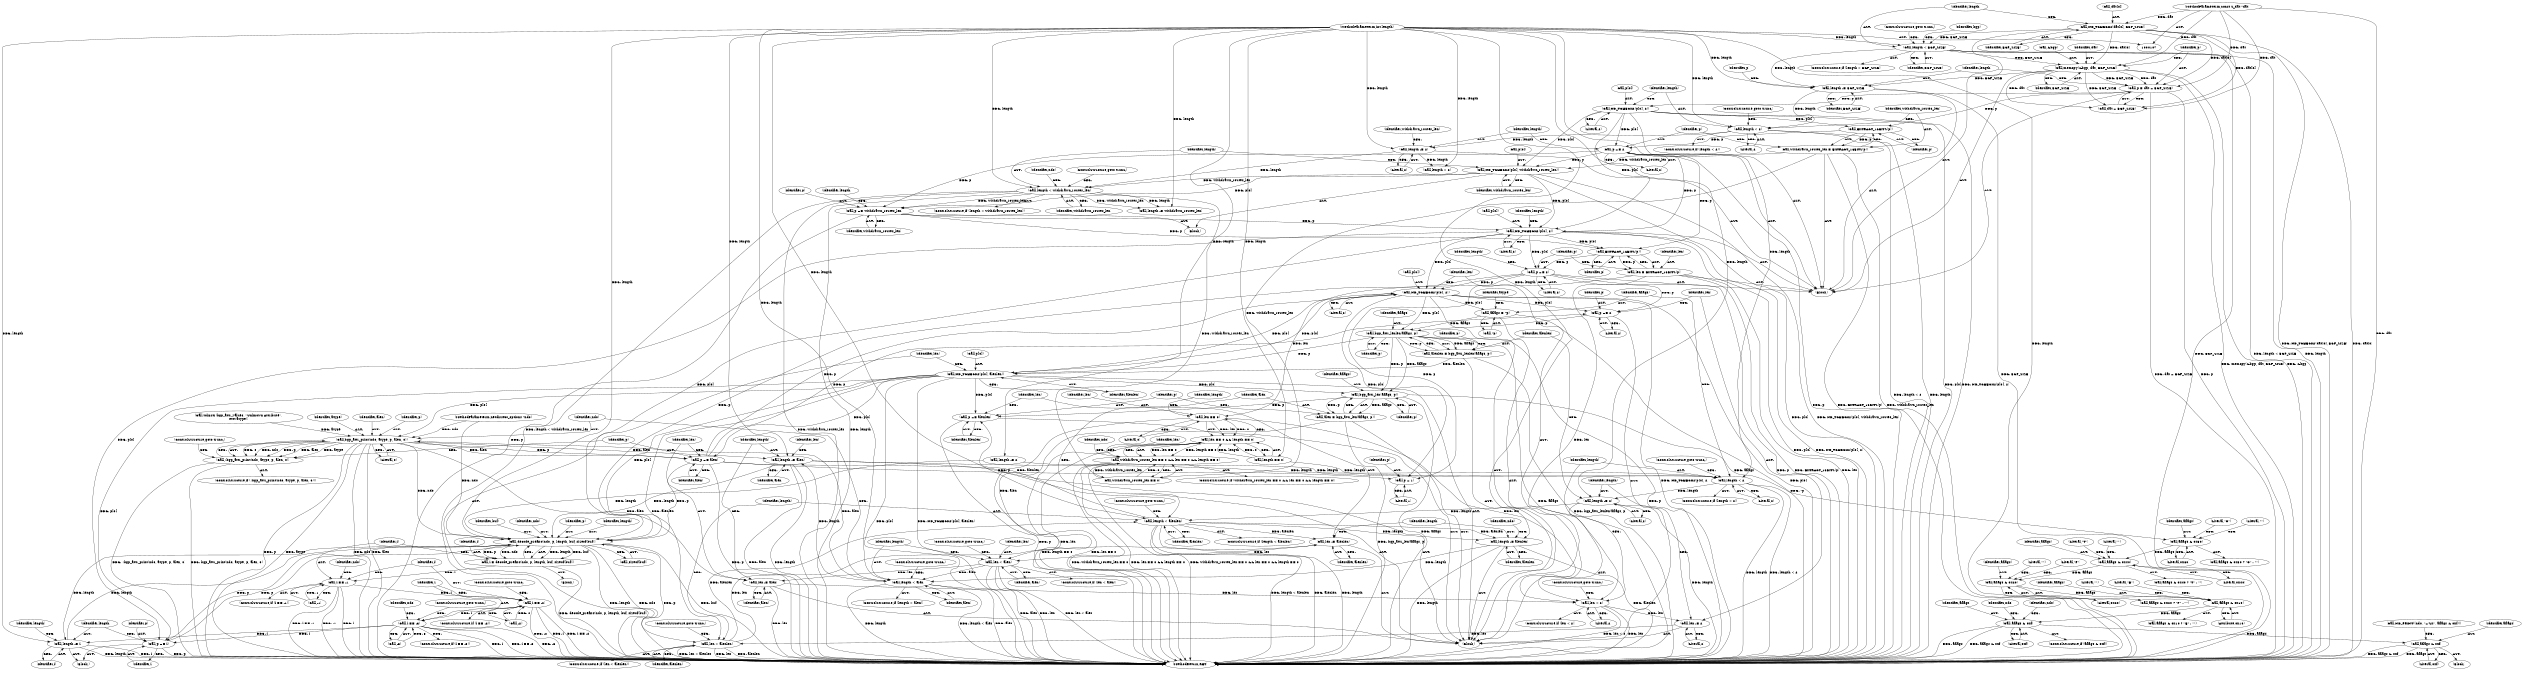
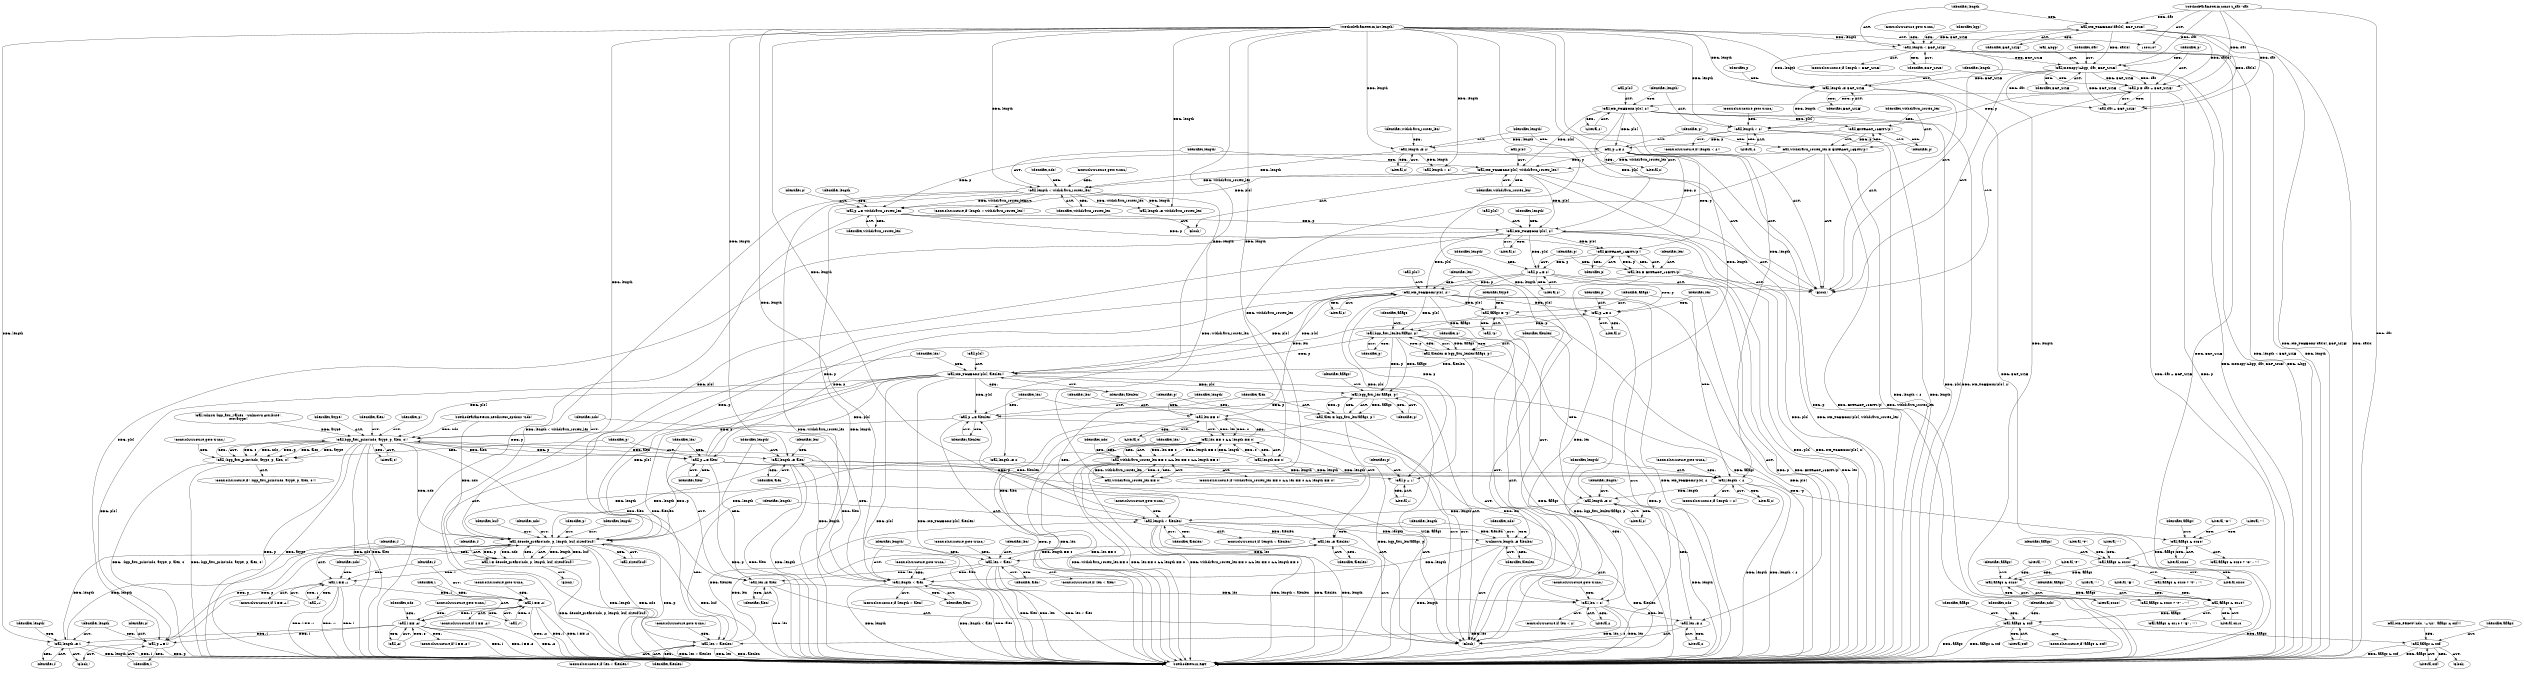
(2112, 7) -> none
none -> (673, 430)
none -> (1053, 489)
(1431, 532) -> (1431, 532)
(1509, 542) -> (1509, 542)
(516, 624) -> (516, 624)
(2231, 624) -> (2231, 624)
